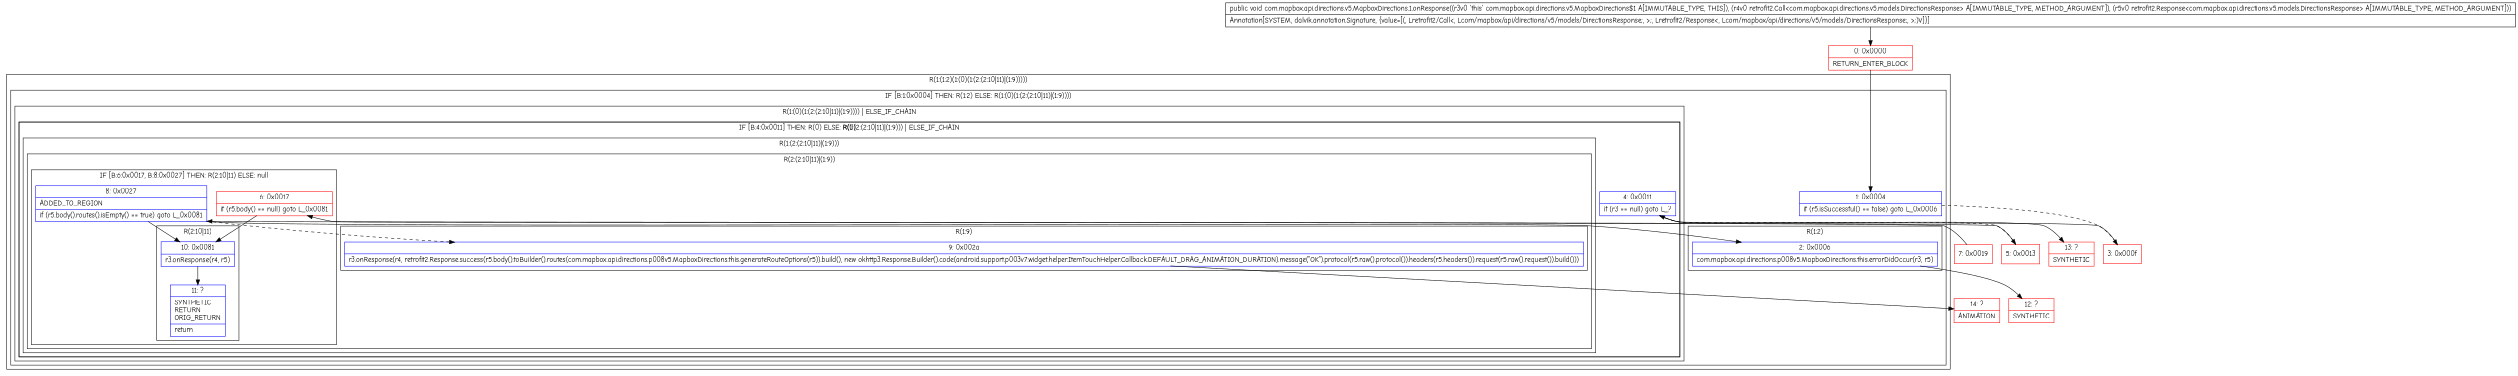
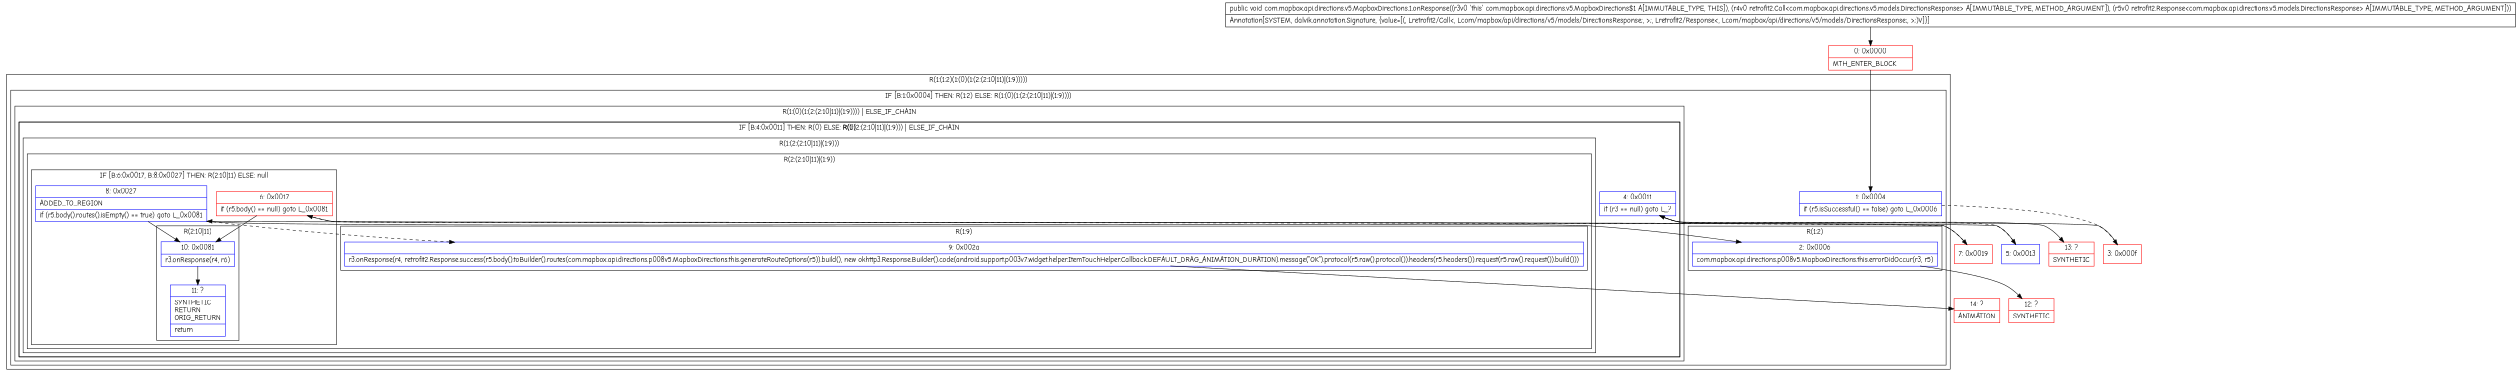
(1871, 64) -> (1865, 64)
none -> (1138, 223)
(2021, 254) -> (2021, 254)
(198, 260) -> (198, 260)
